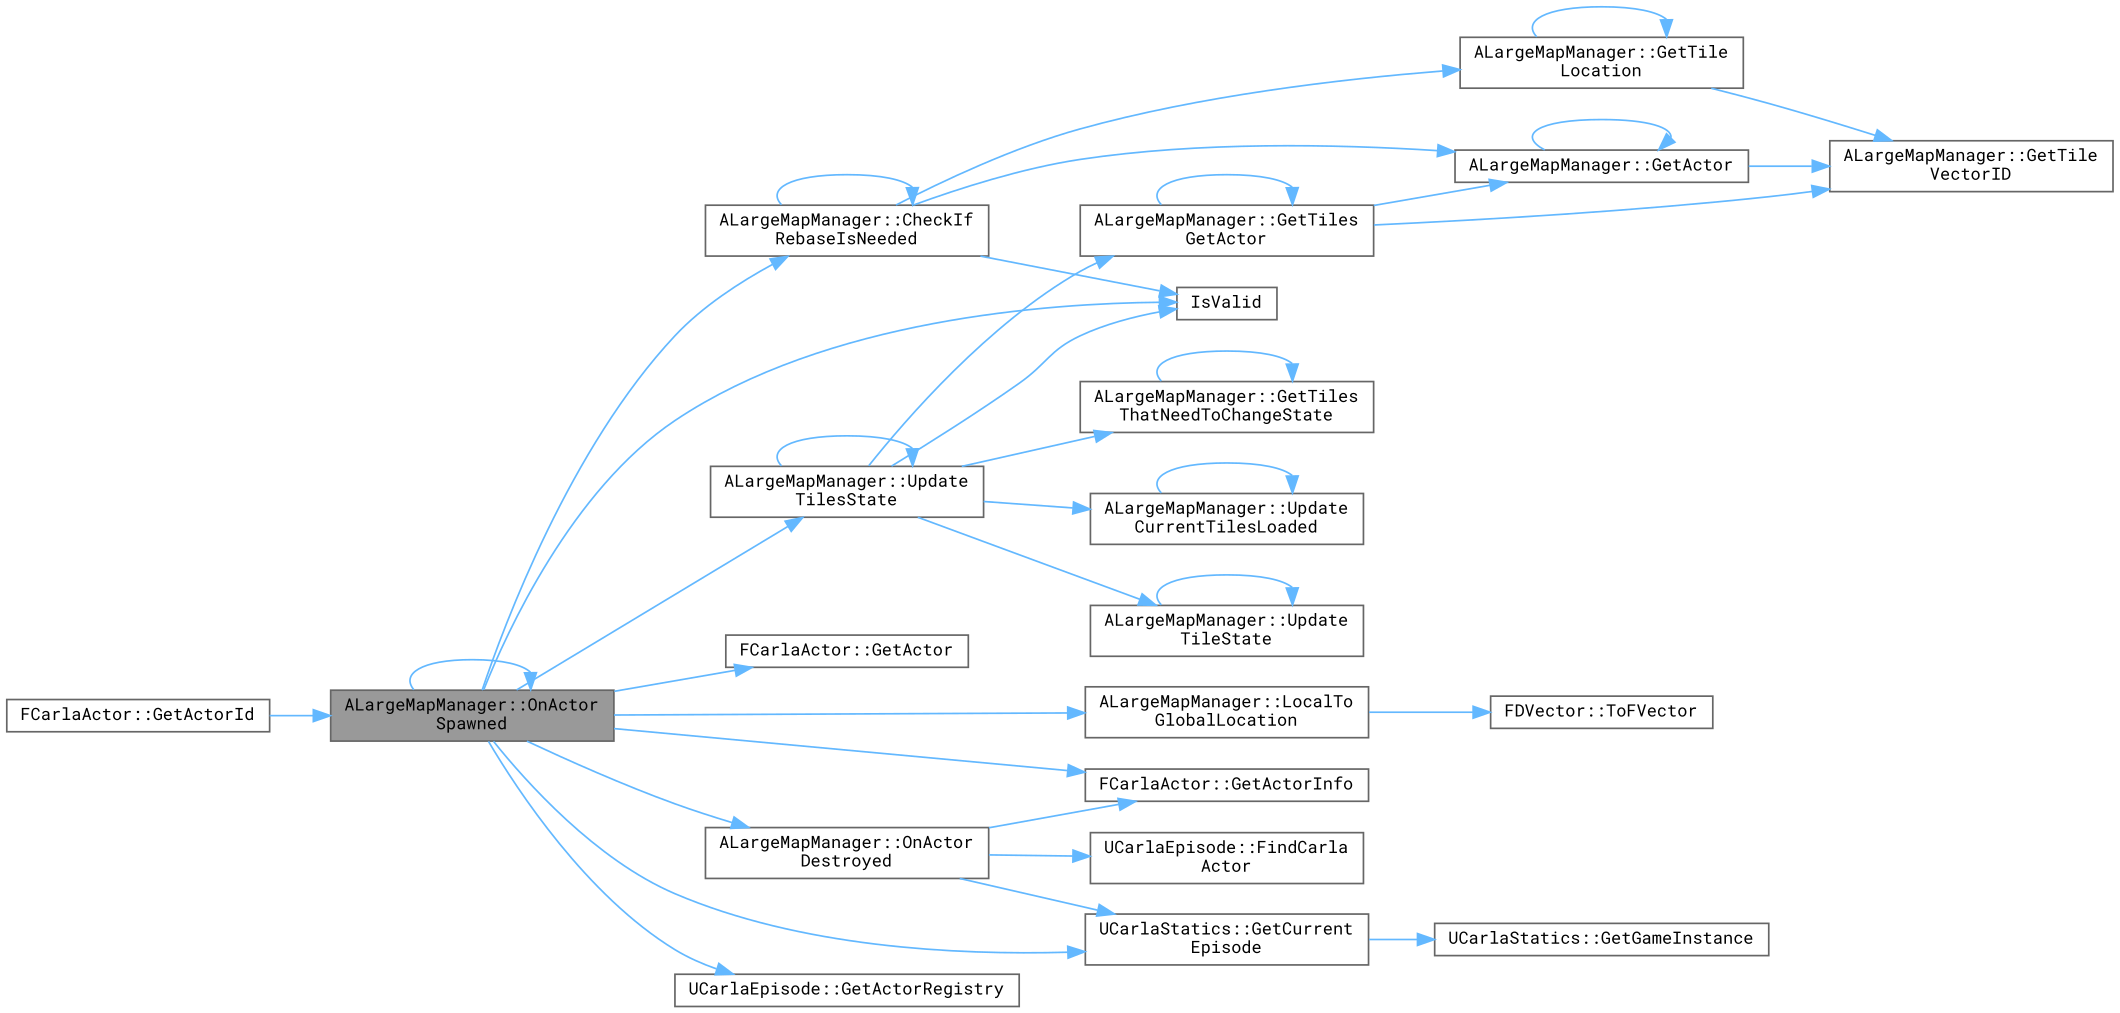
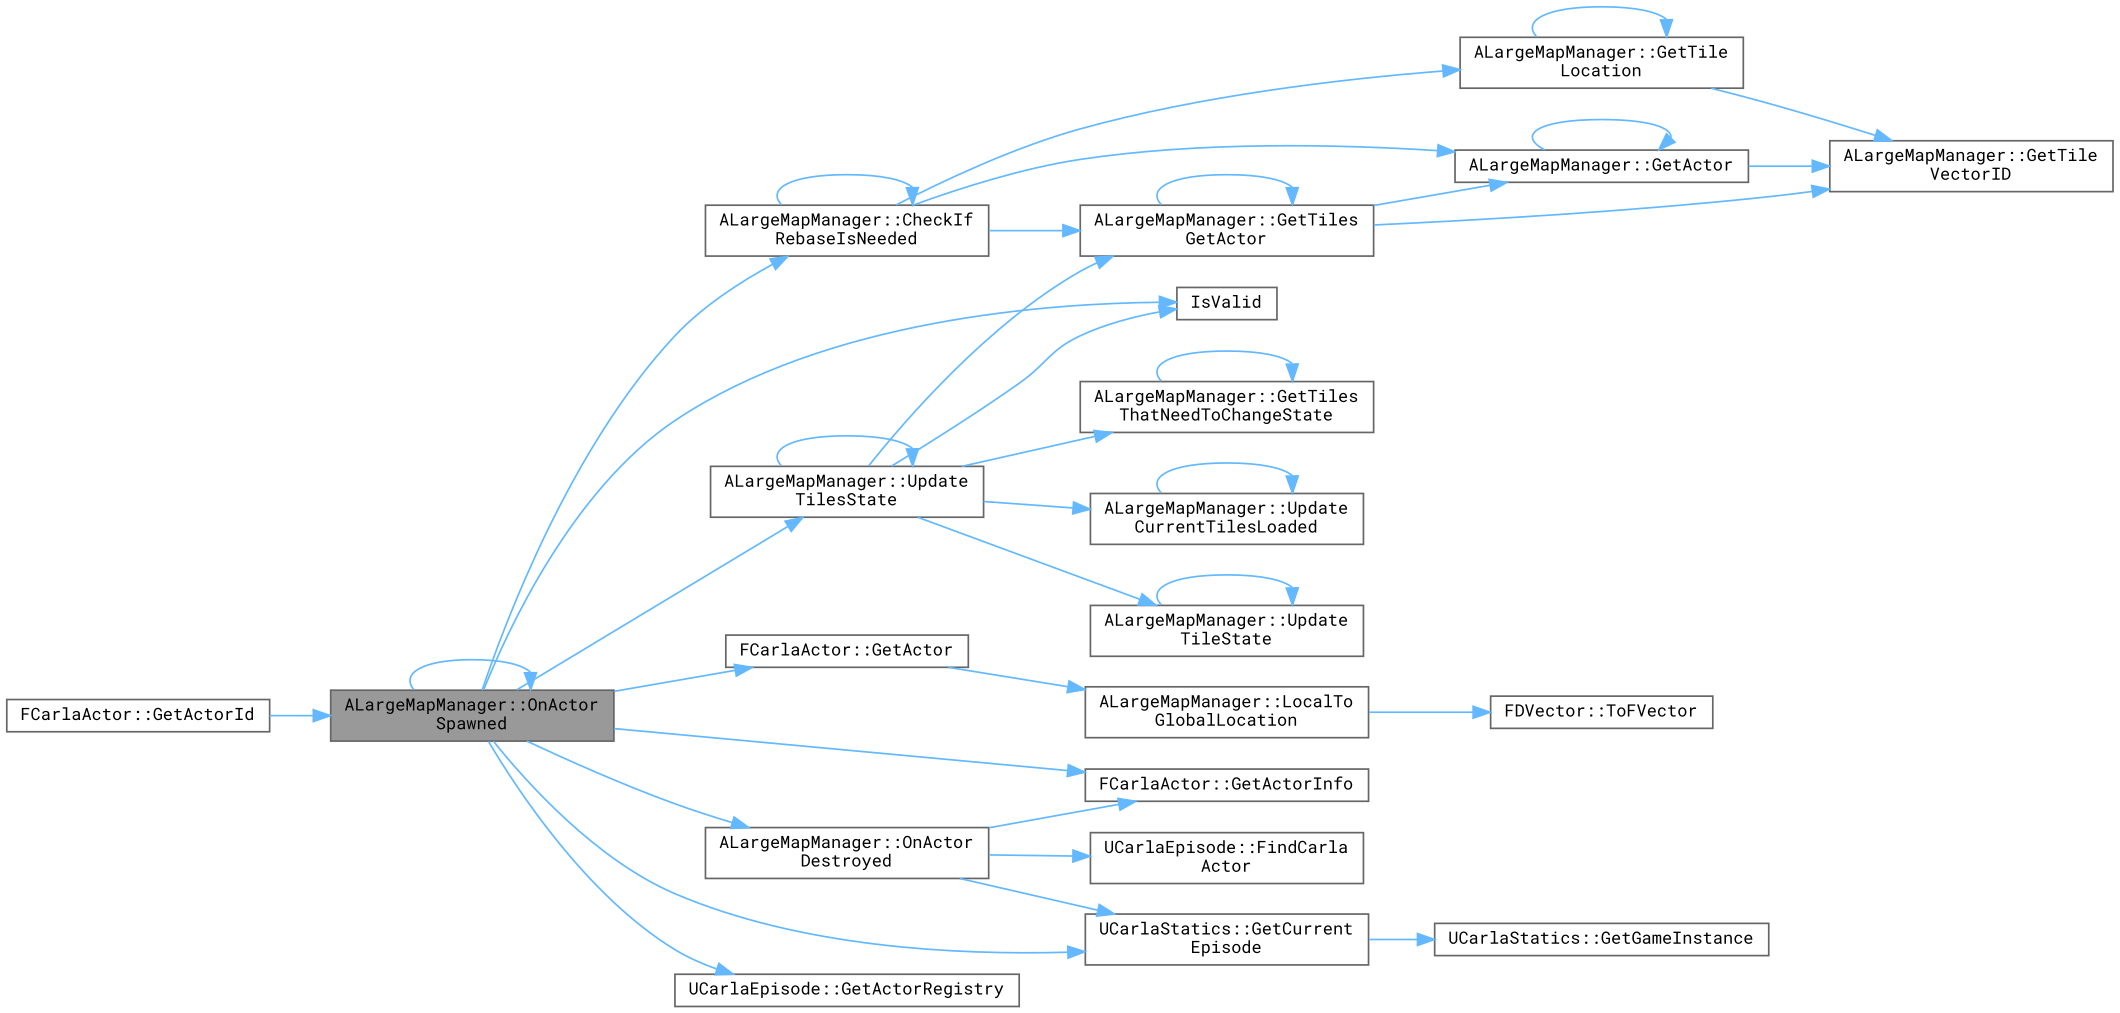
(1057, 271) -> (1026, 231)
(840, 714) -> (1008, 677)
